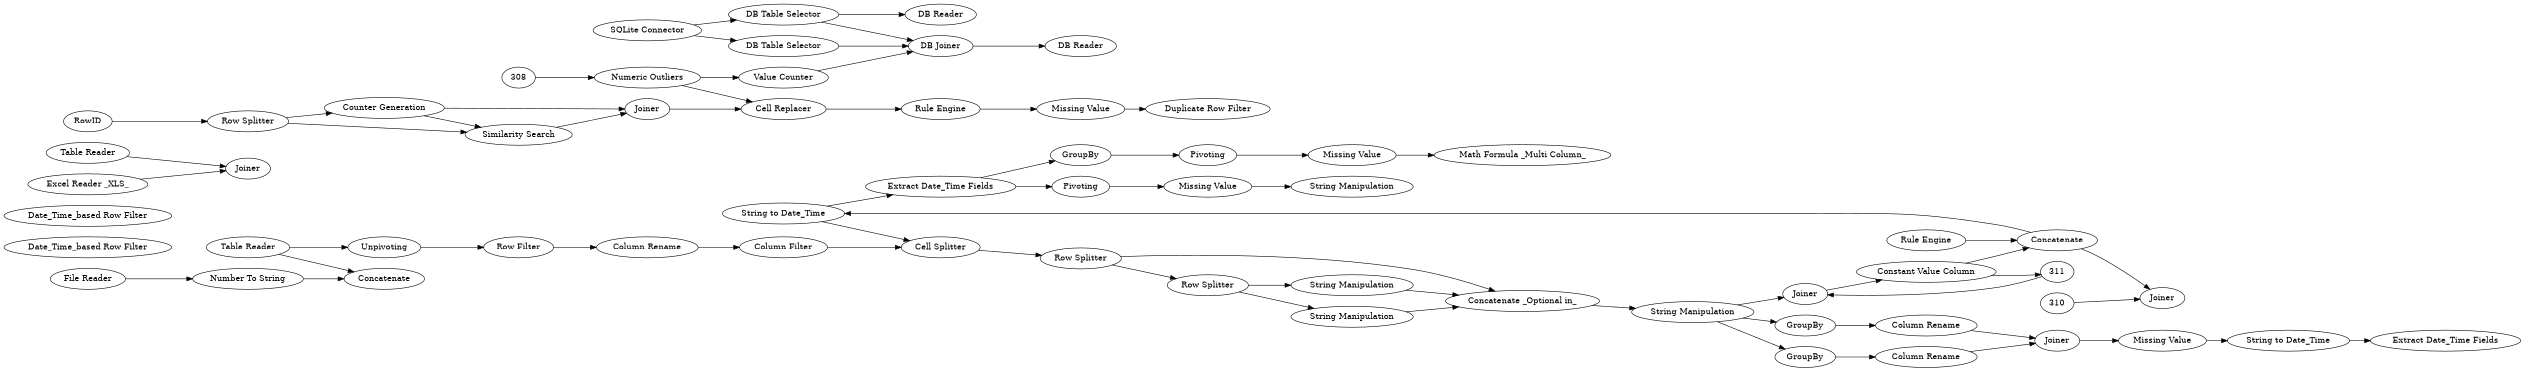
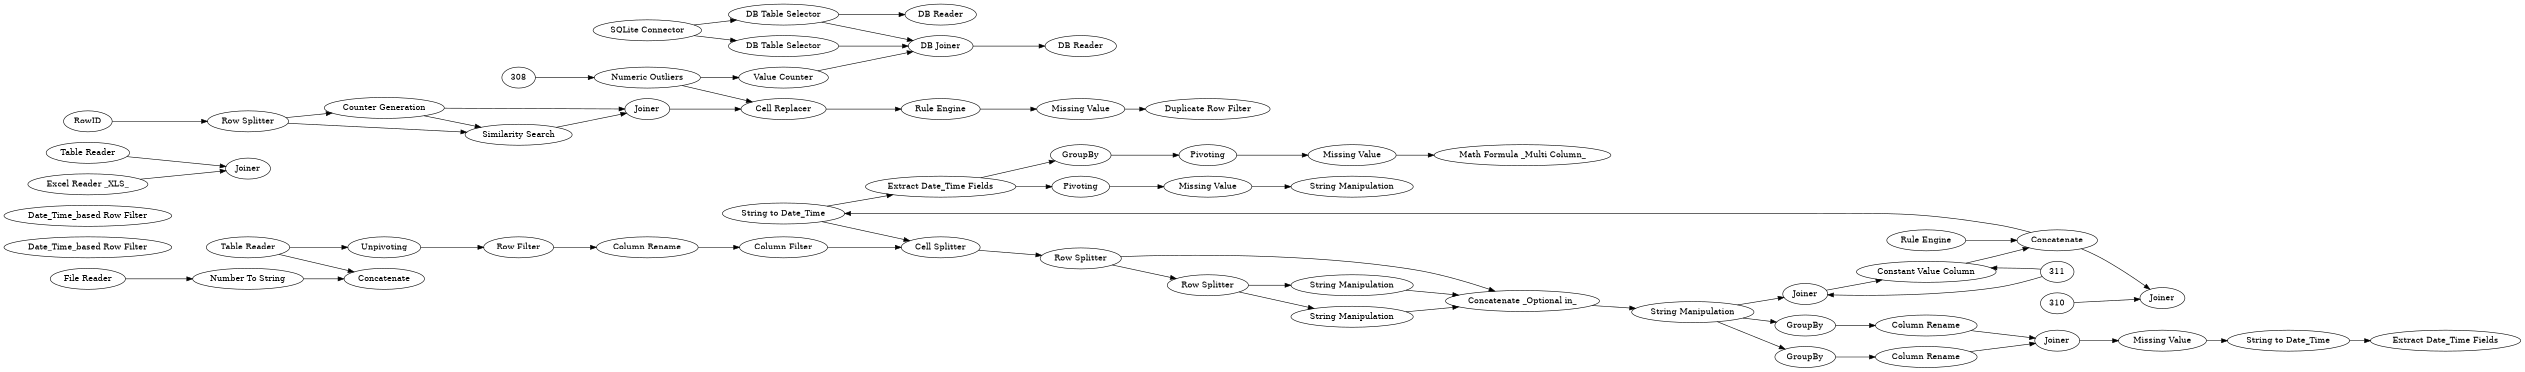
(2013, 276) -> (2019, 268)
